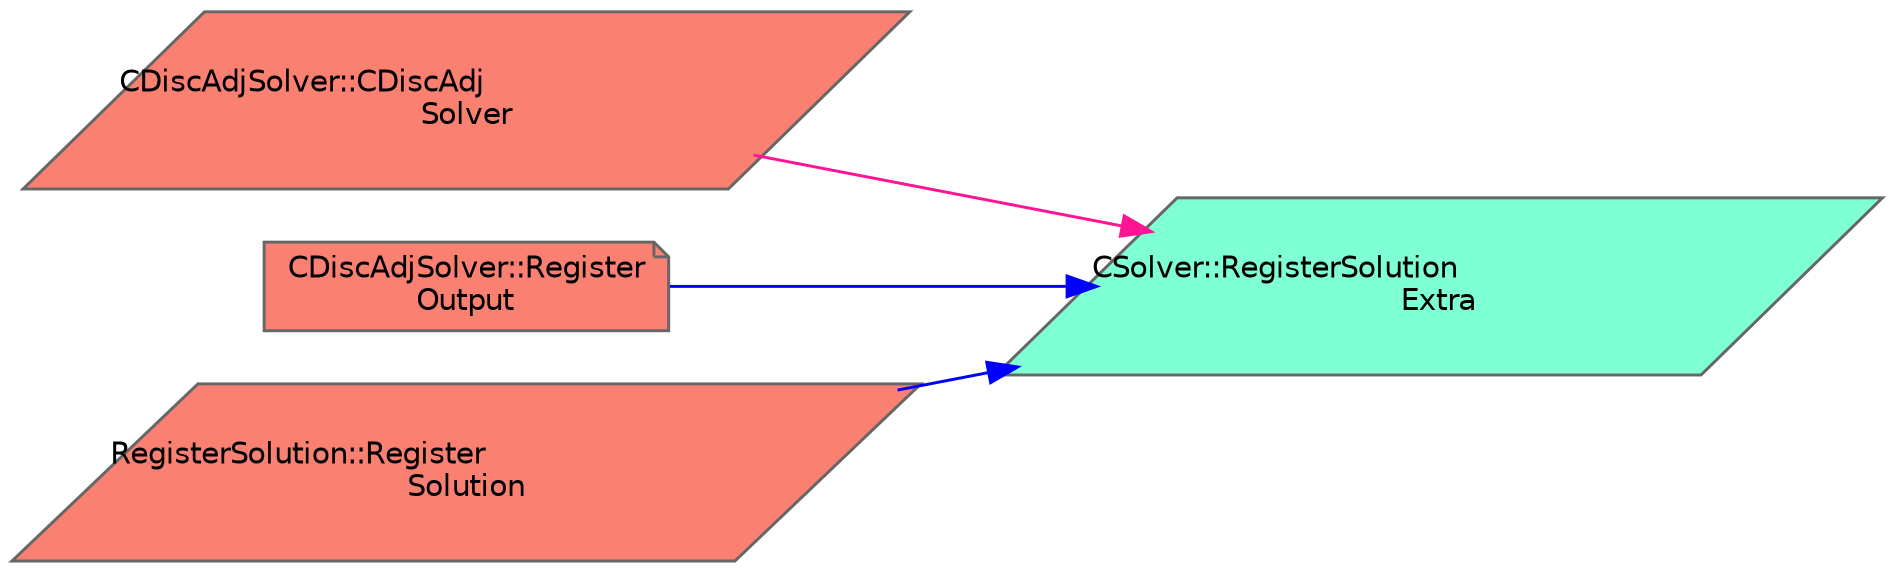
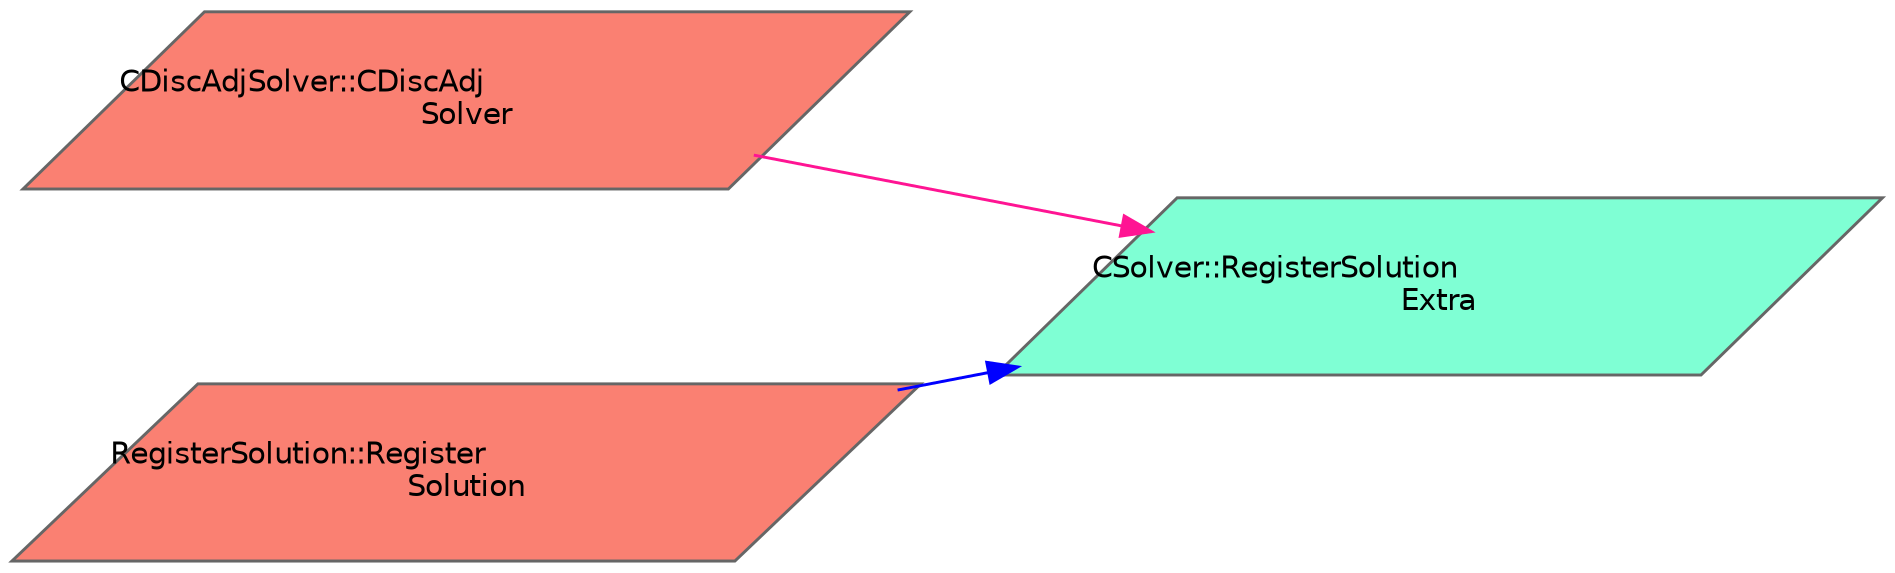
(466, 286) -> none
